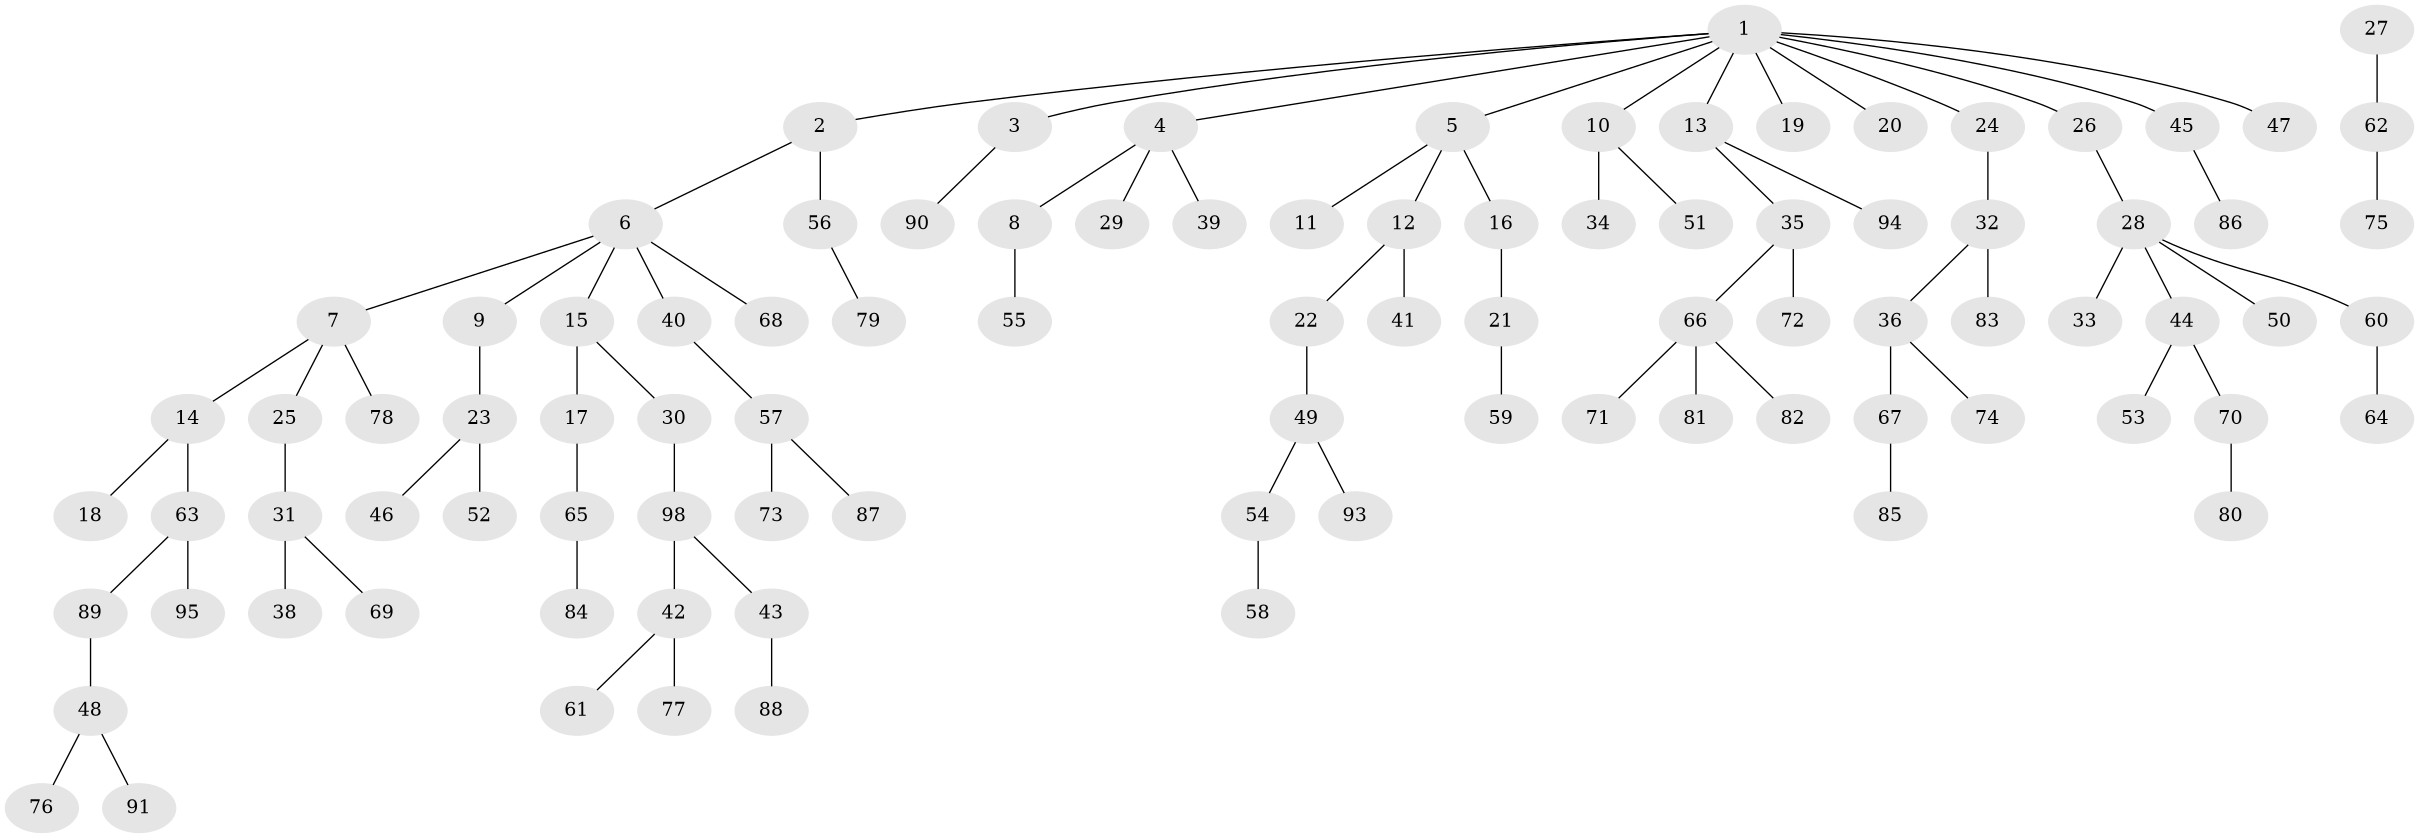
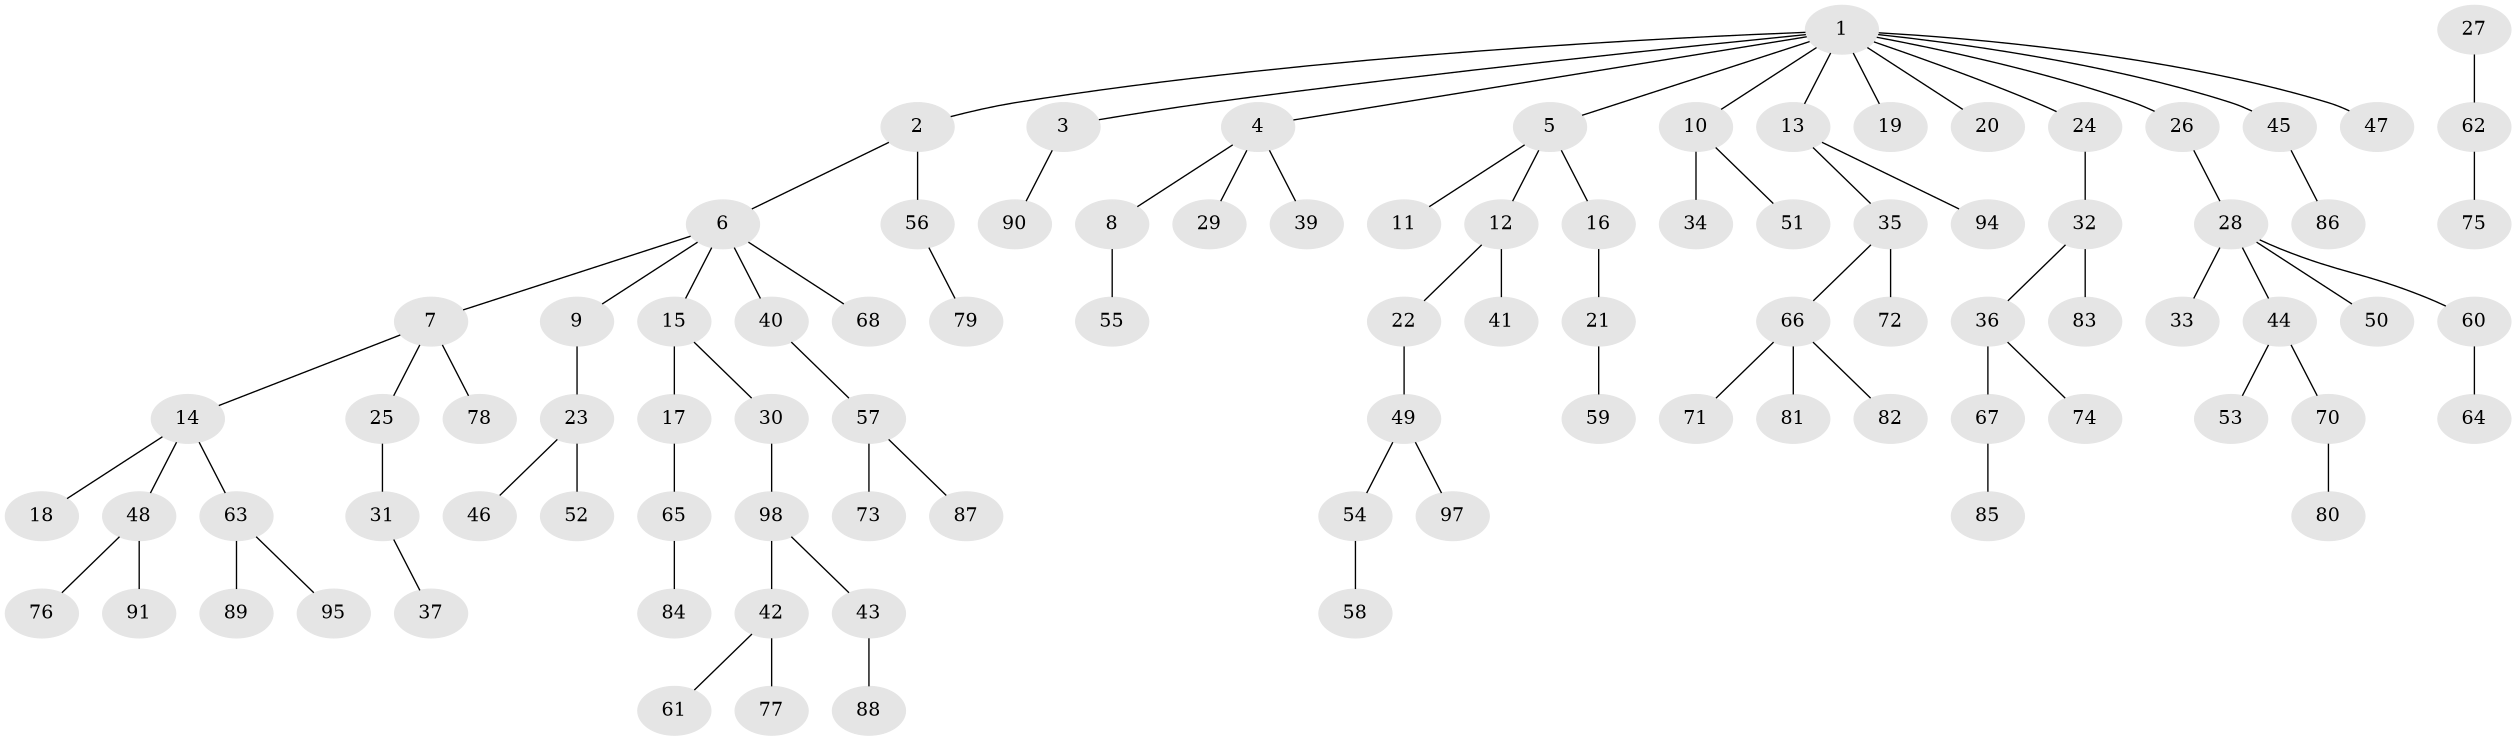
(1355, 516) -> (1453, 516)
(285, 614) -> (431, 614)
(382, 614) -> none
(91, 662) -> (163, 468)
